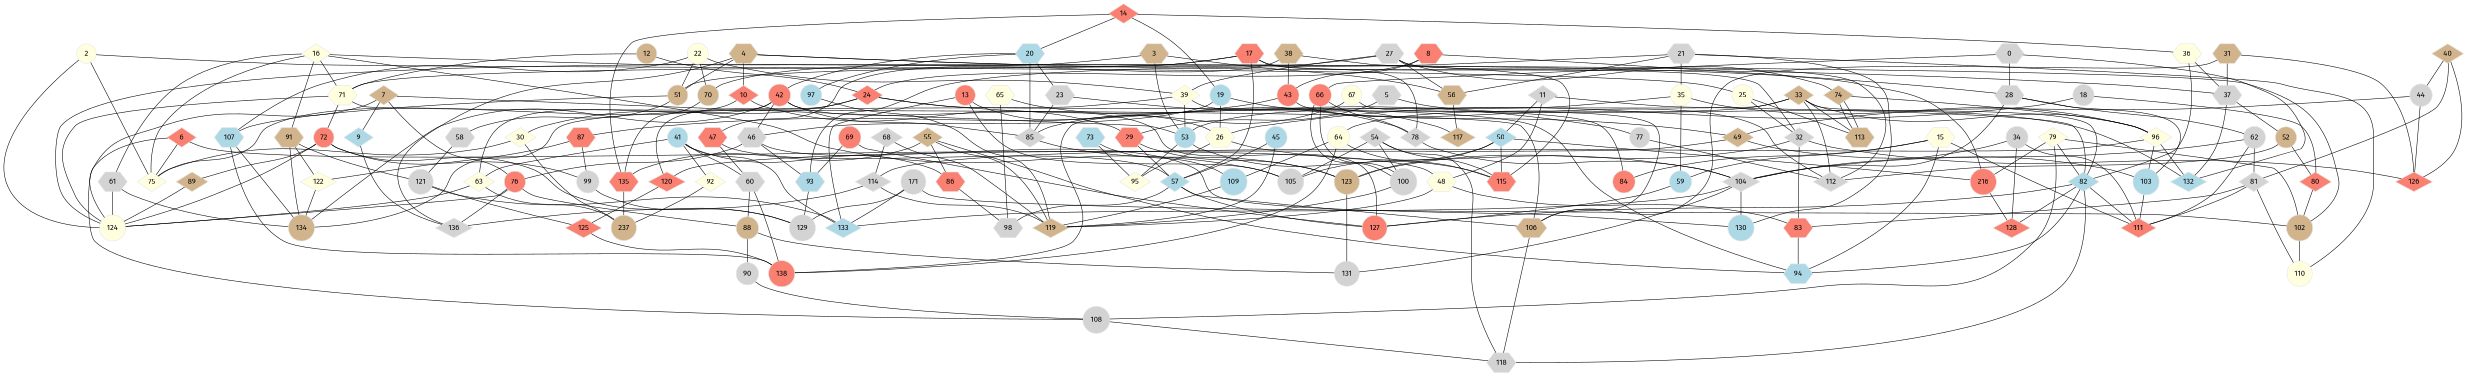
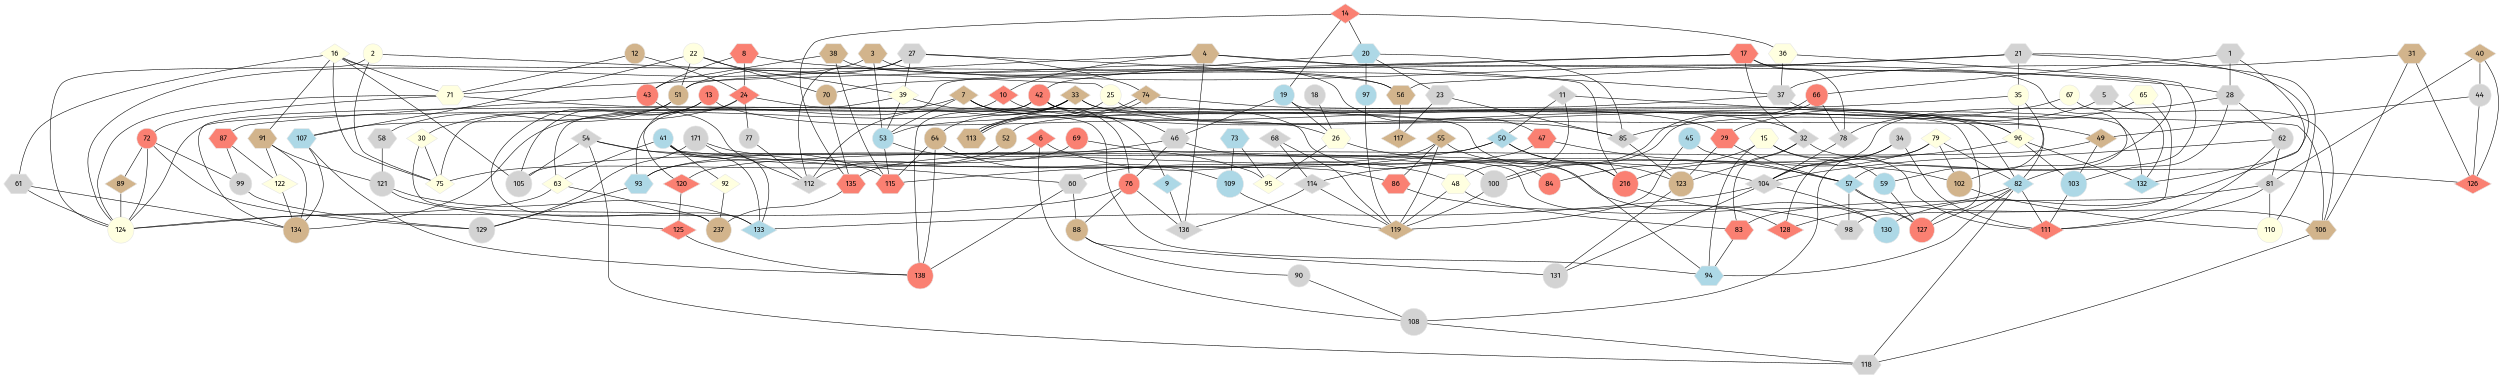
(2009, 54) -> (2230, 54)
none -> (1465, 129)
(1339, 137) -> (935, 138)
(2315, 182) -> none
